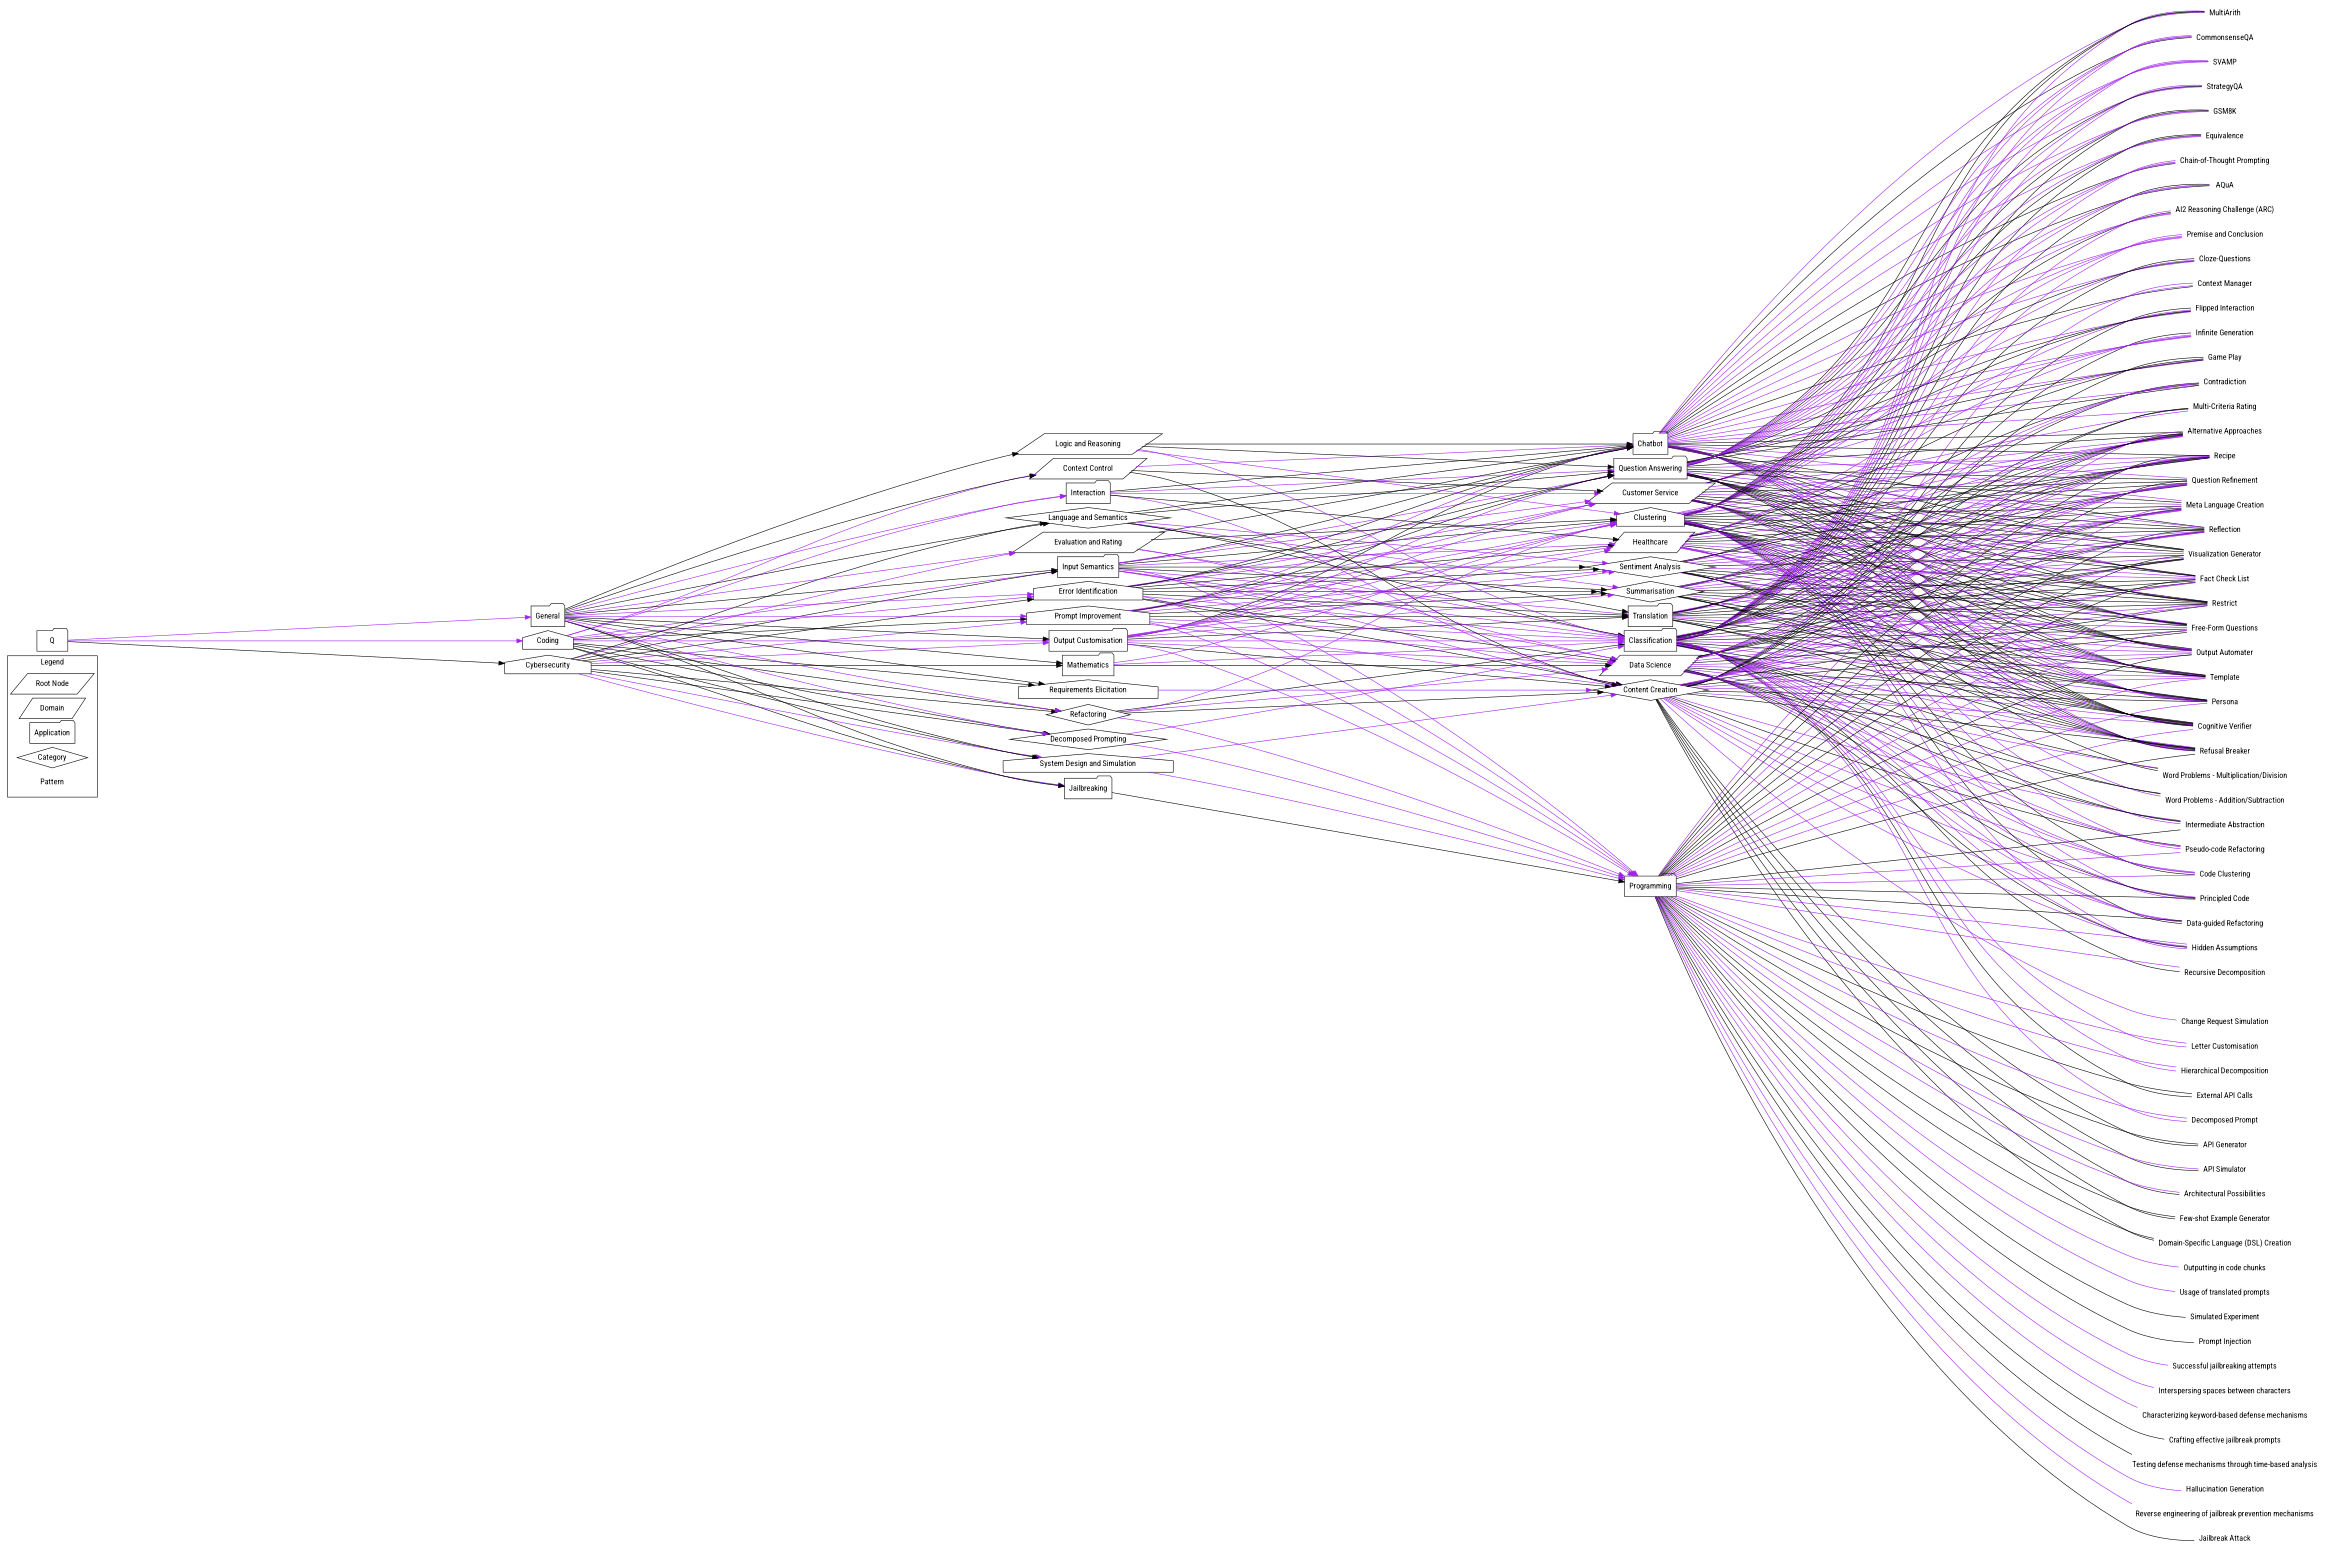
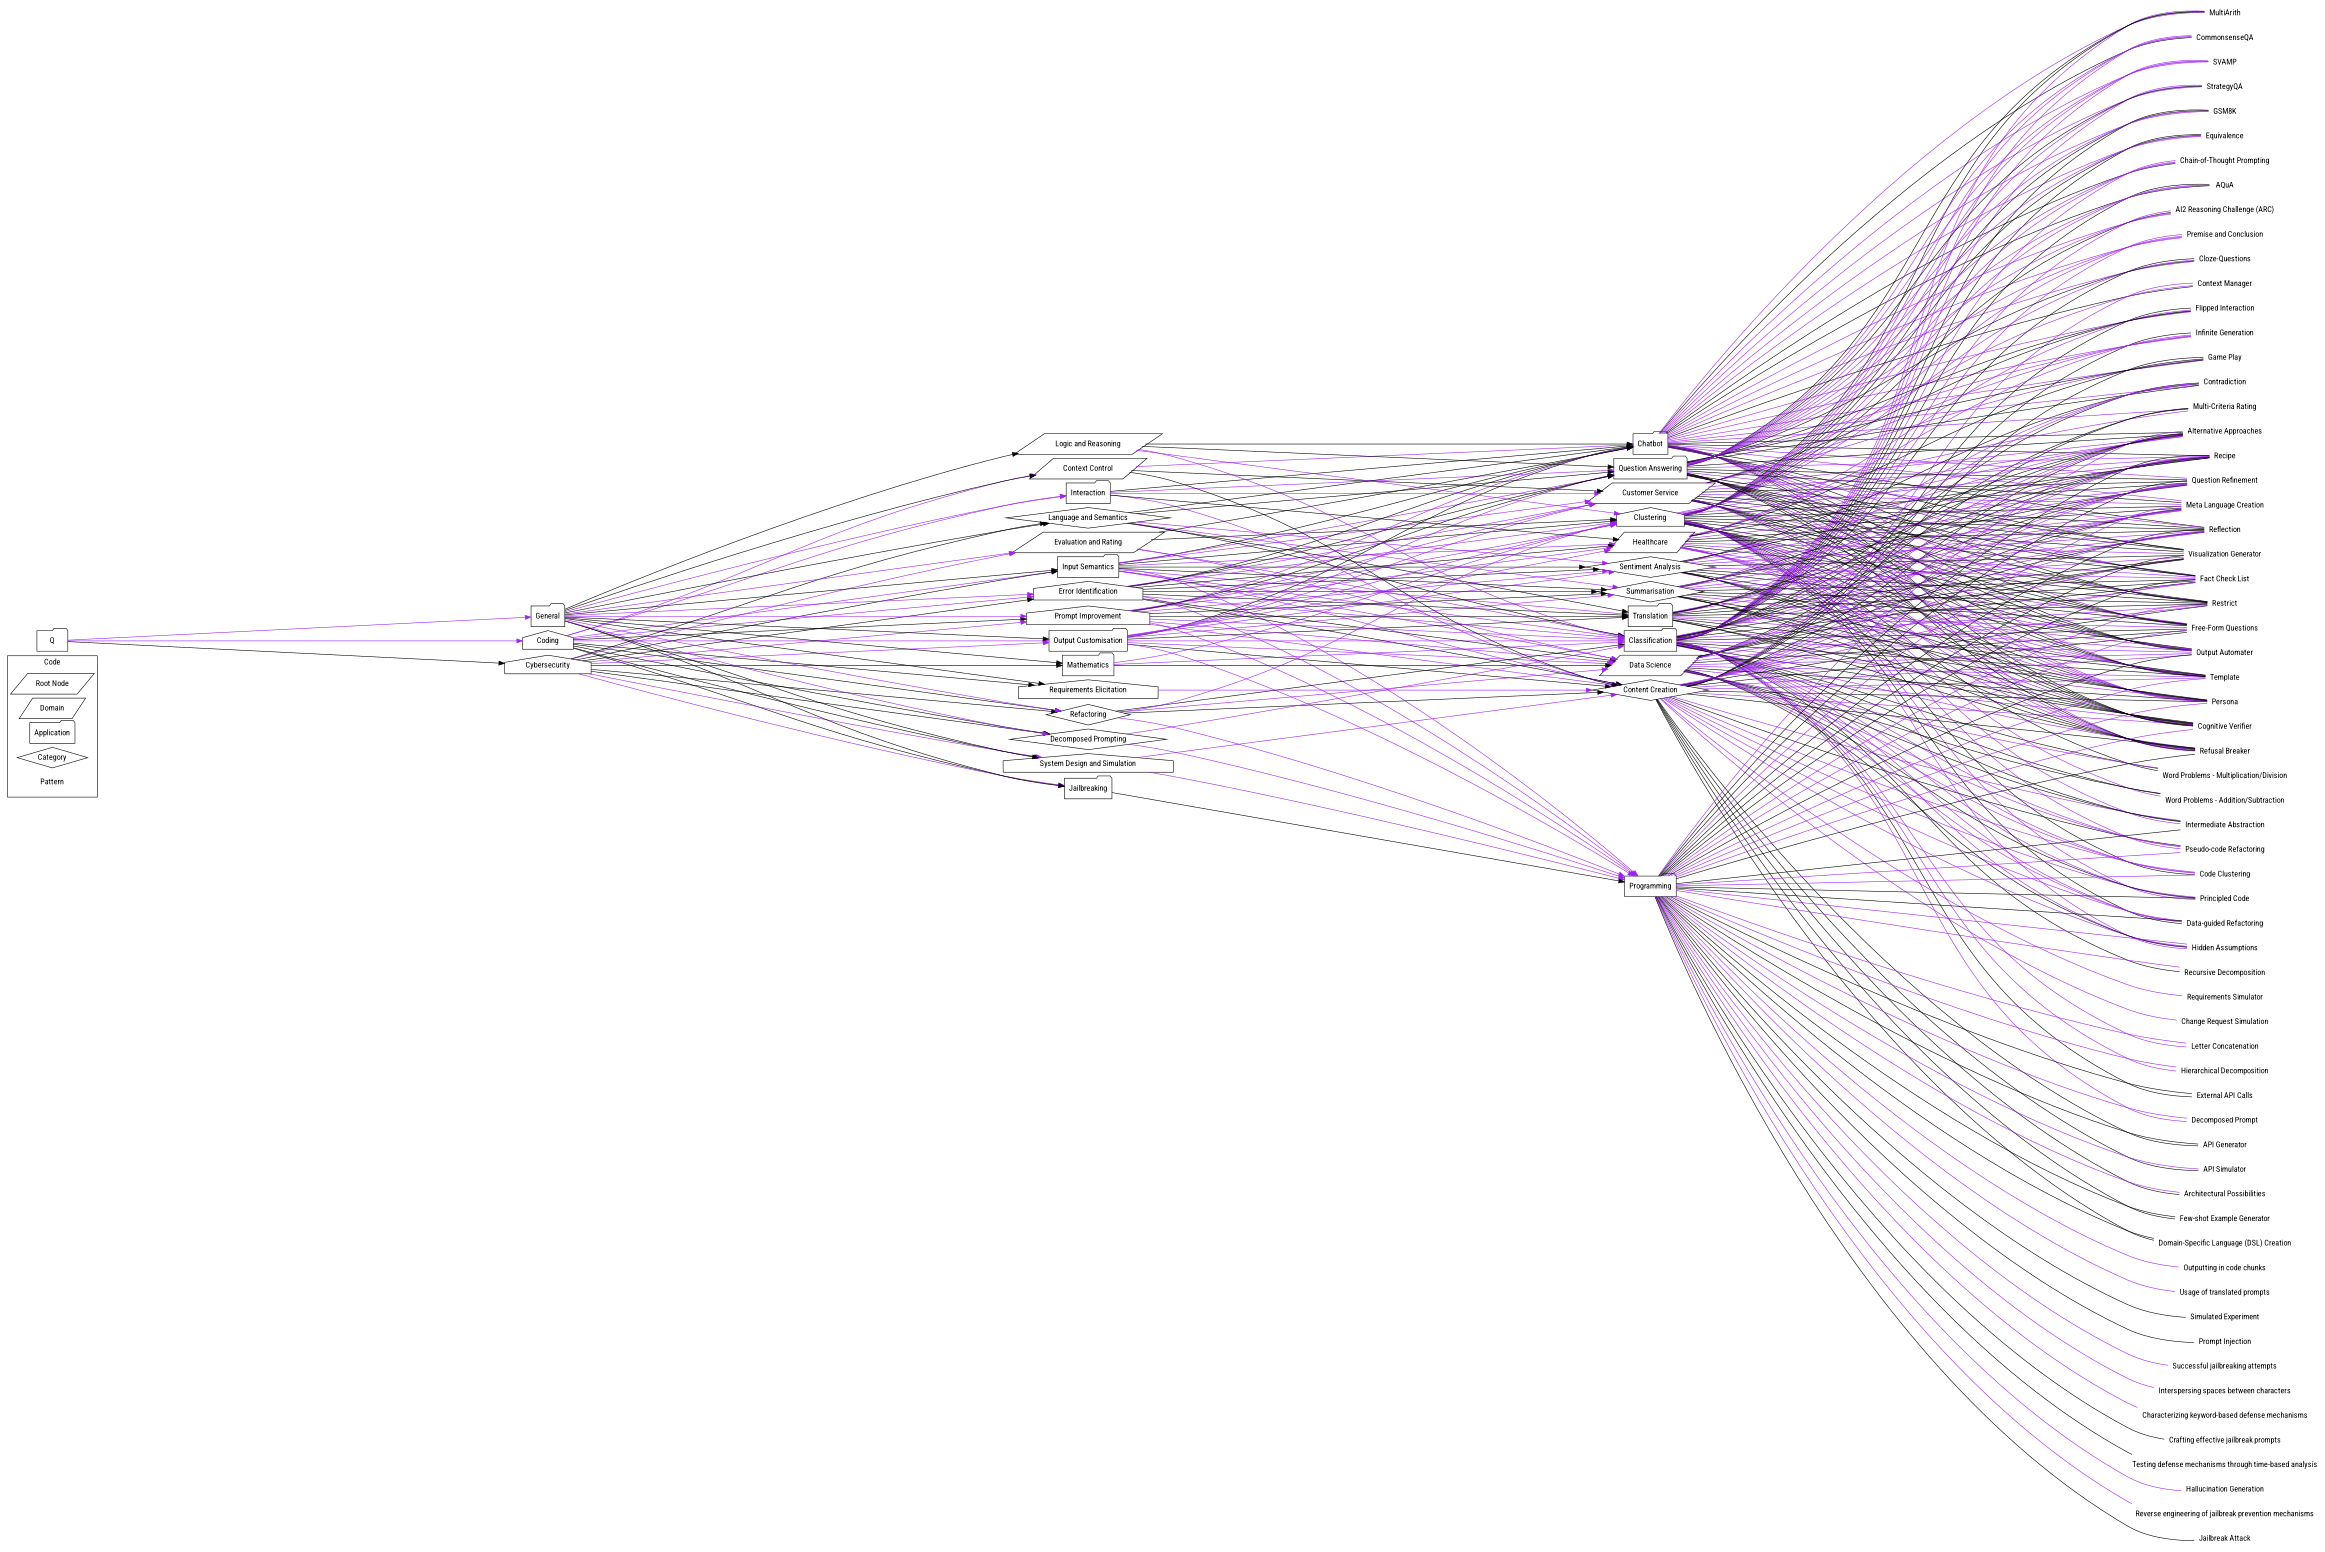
(52, 662) -> (52, 662)
(2003, 721) -> none
none -> (2225, 997)
(2225, 1047) -> (2225, 1047)
